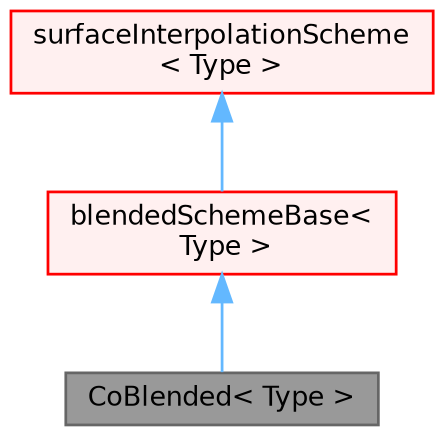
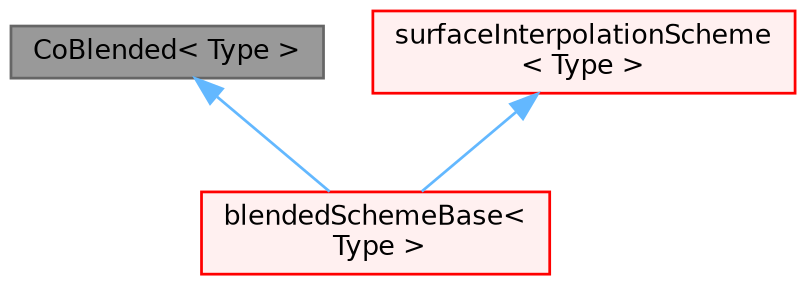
(222, 337) -> (273, 144)
